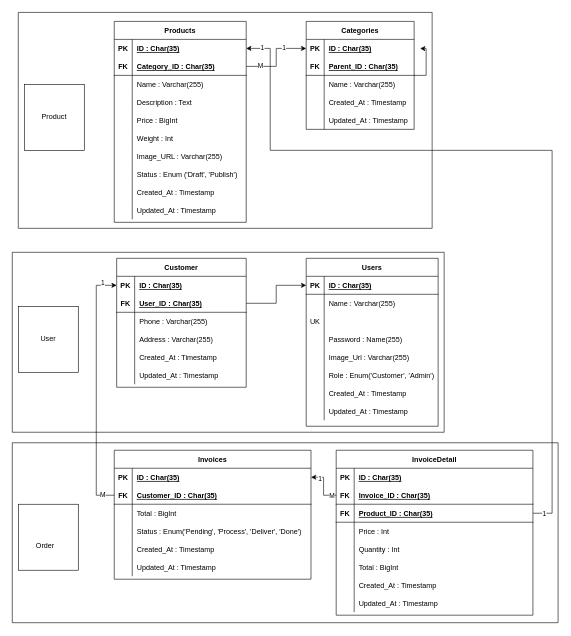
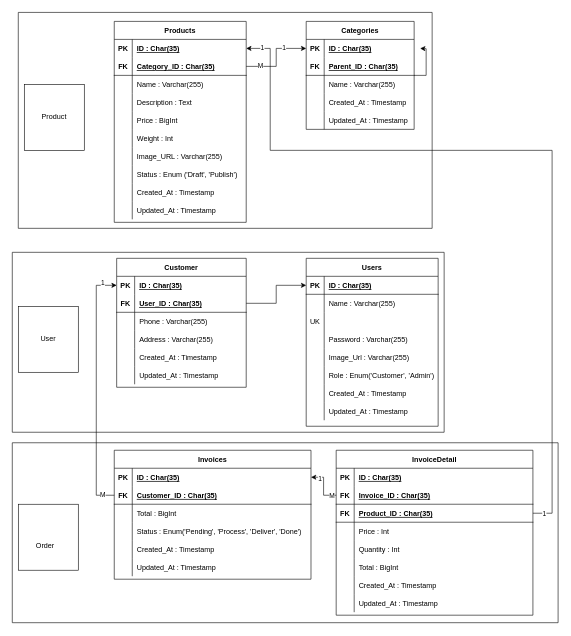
(366, 340) -> (372, 340)
